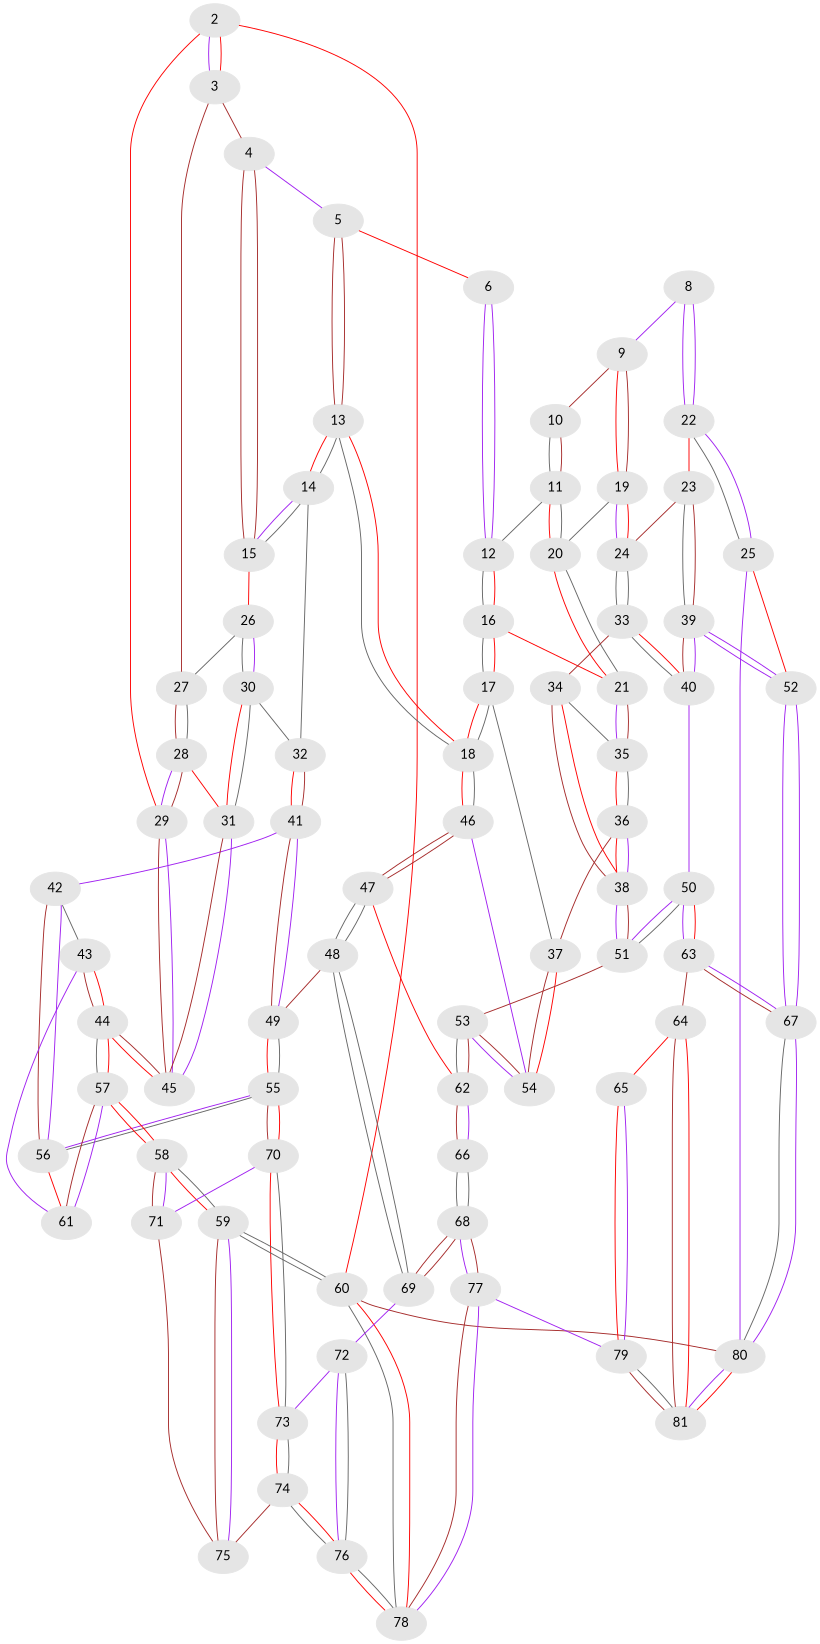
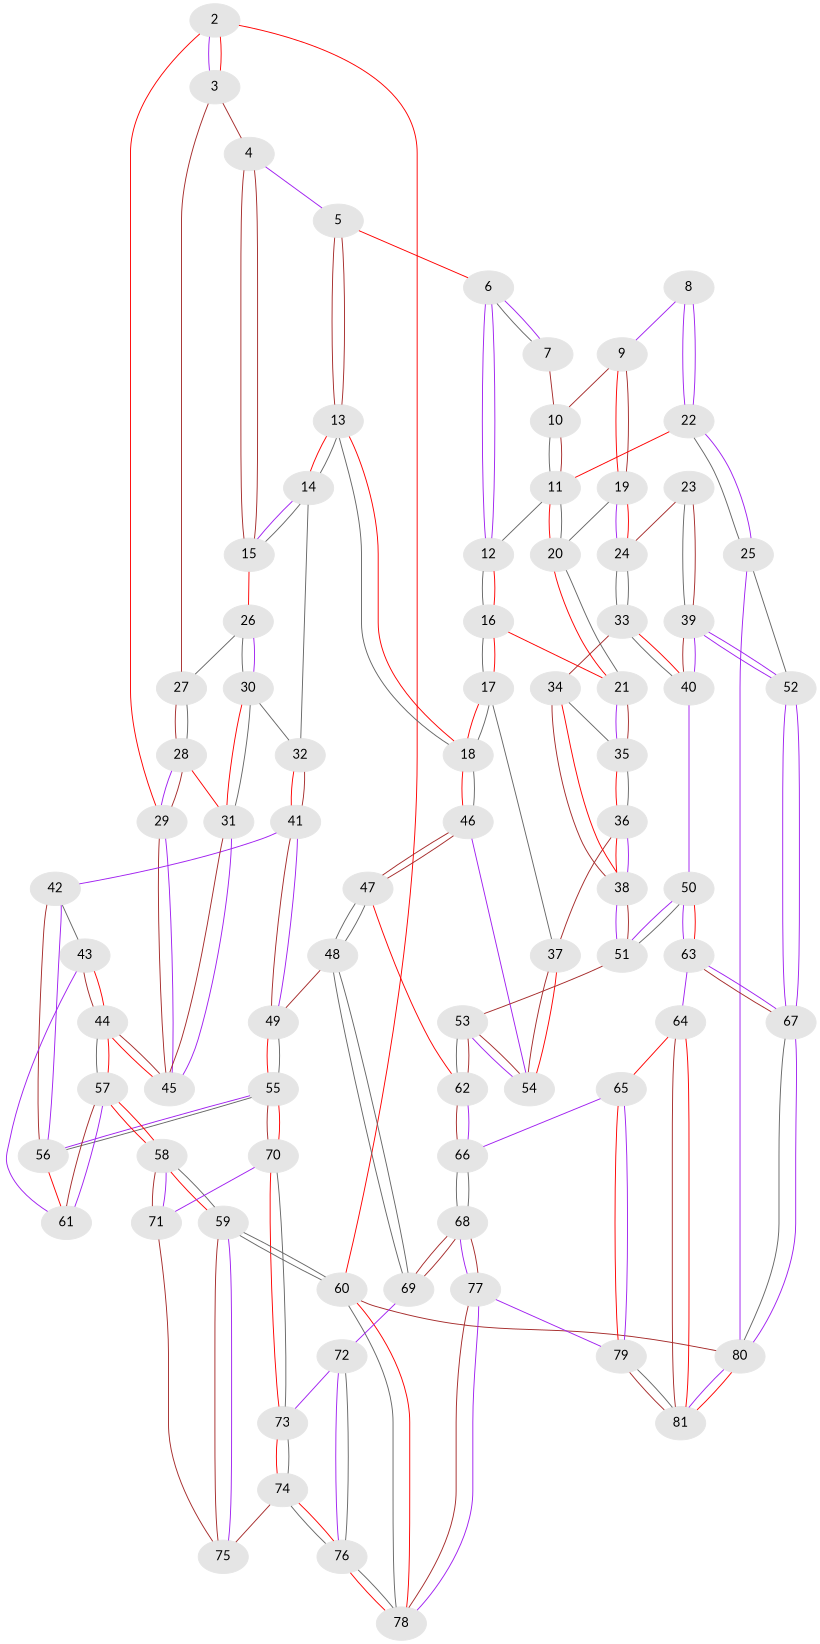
none -> (548, 354)
(689, 455) -> (634, 449)
(770, 622) -> (770, 622)
(685, 989) -> (685, 989)
none -> (542, 1123)
